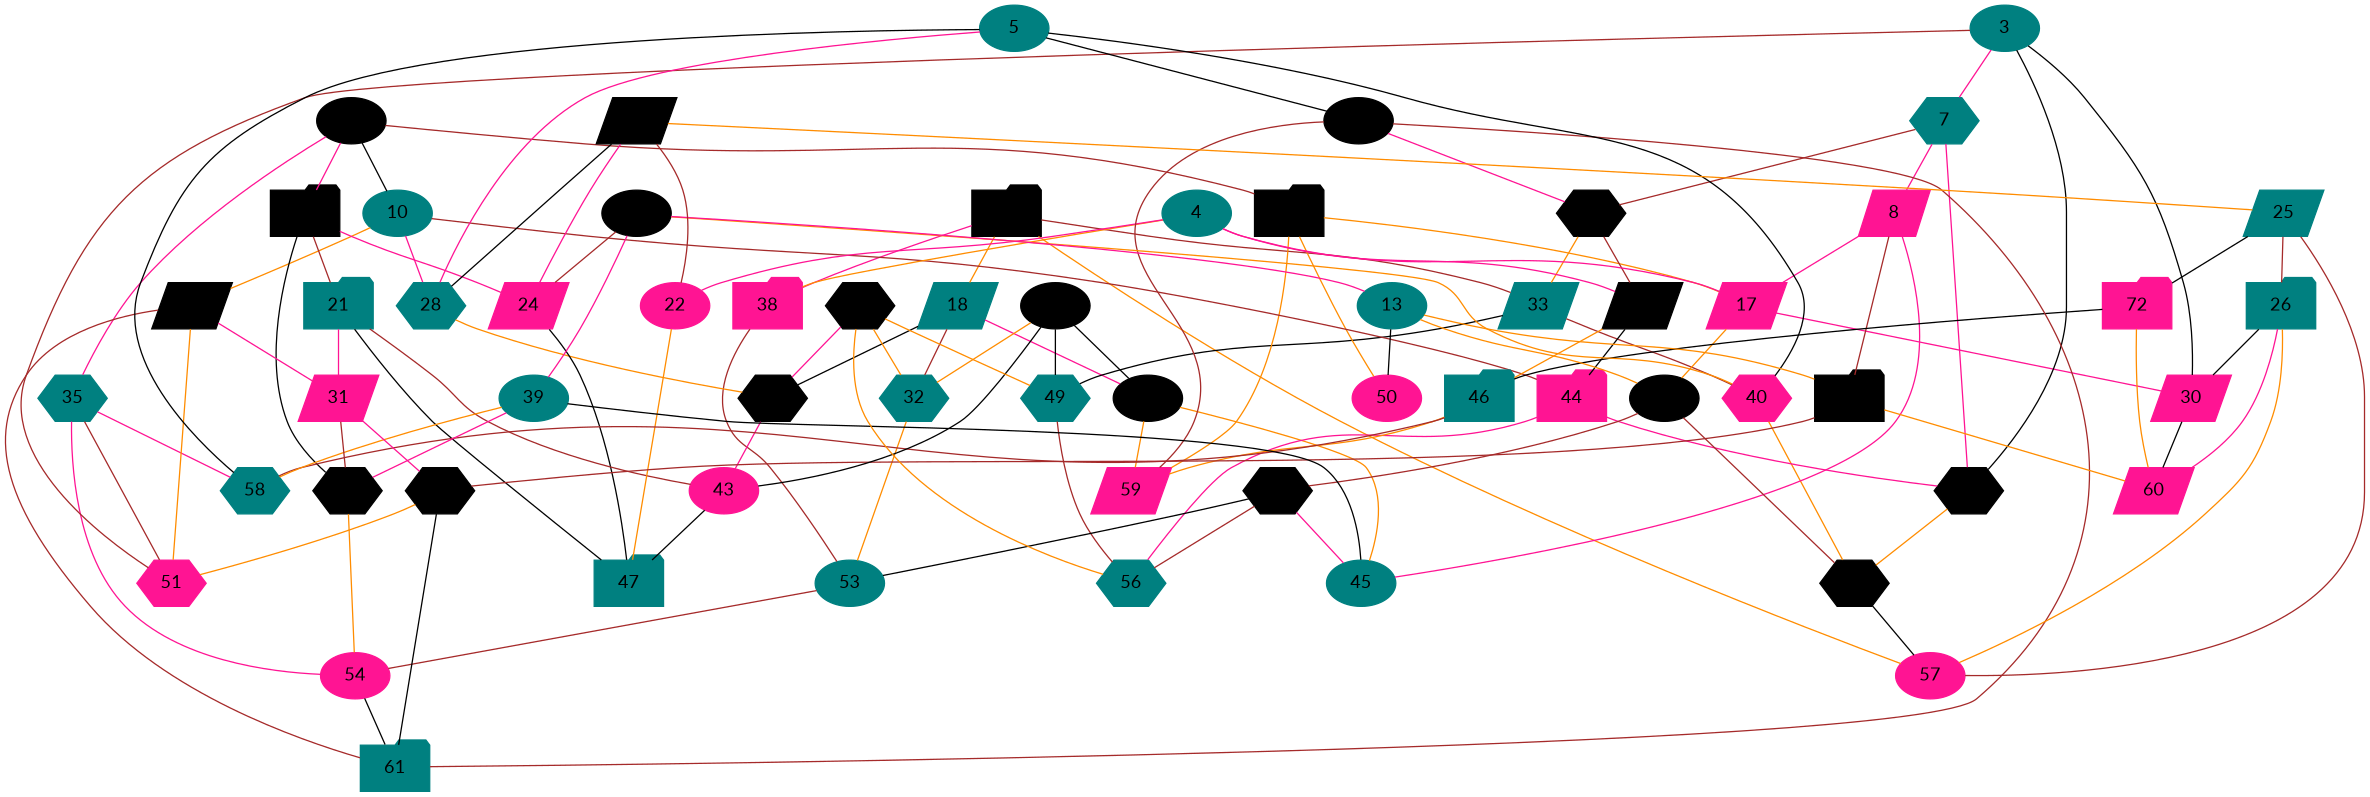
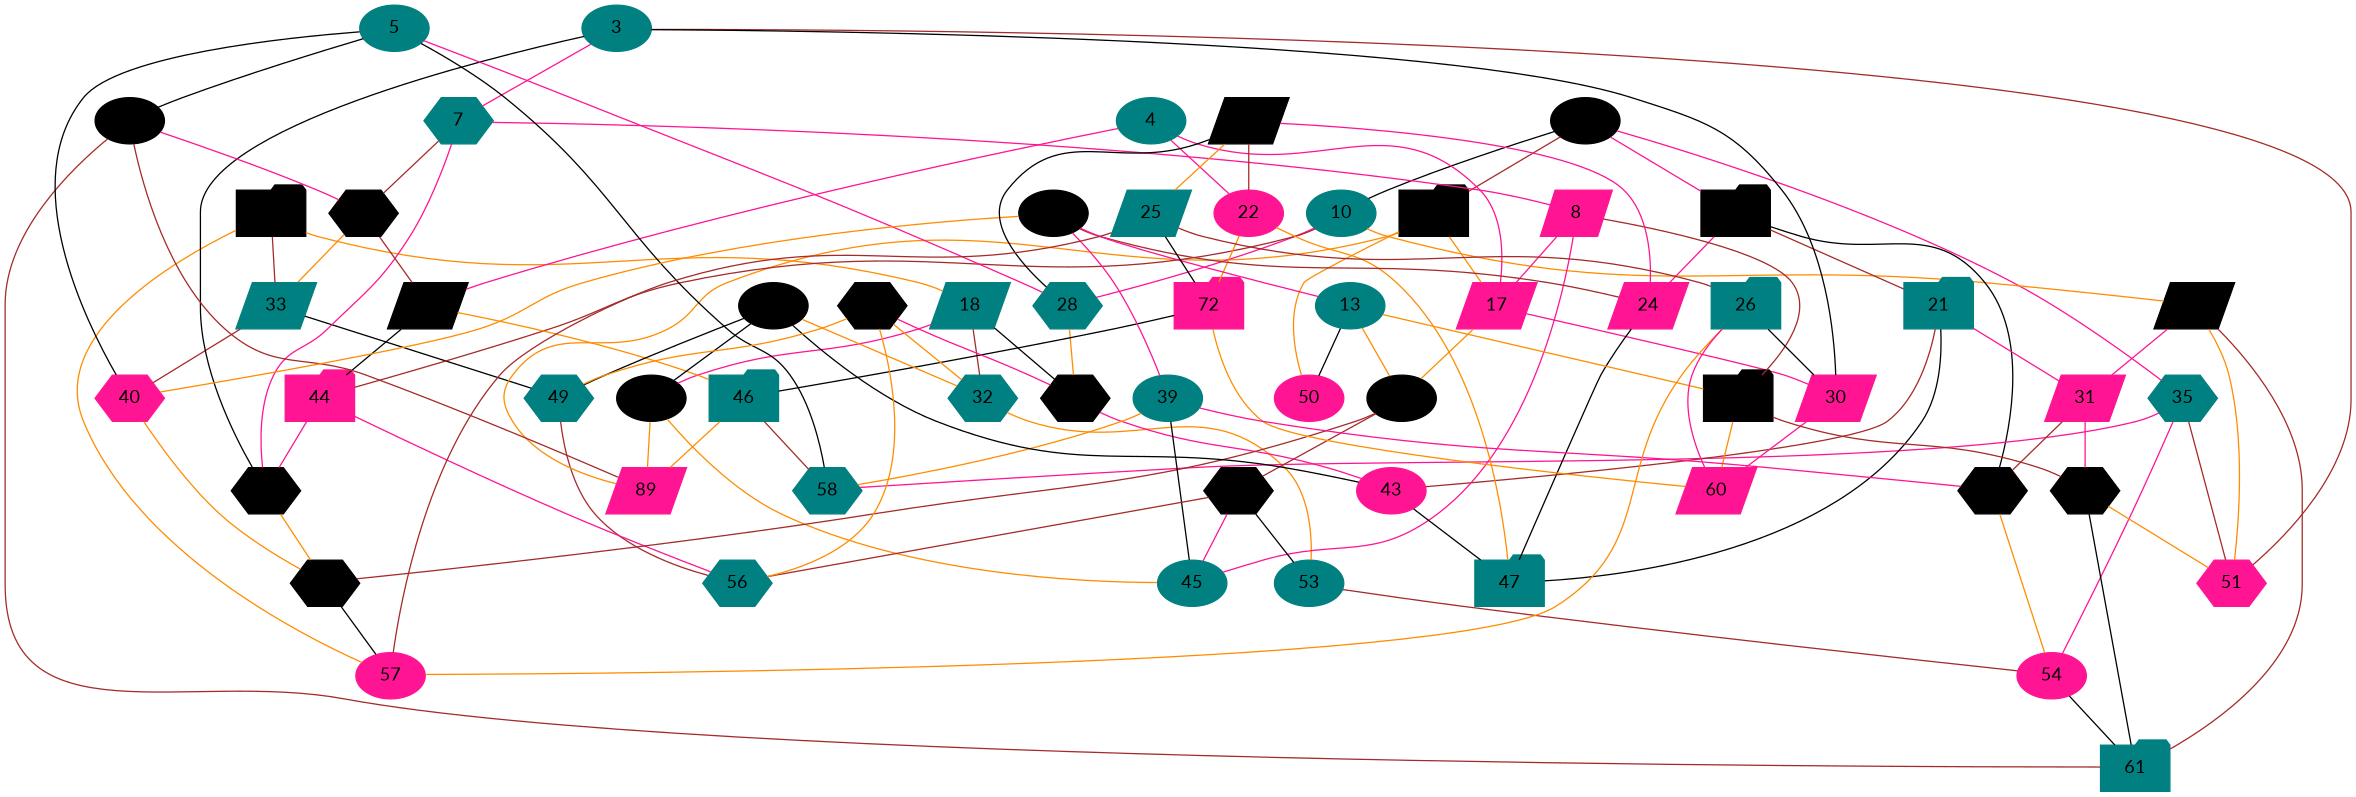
none -> (1229, 259)
(768, 306) -> none
(2172, 445) -> (1784, 439)
(1131, 491) -> (646, 491)
